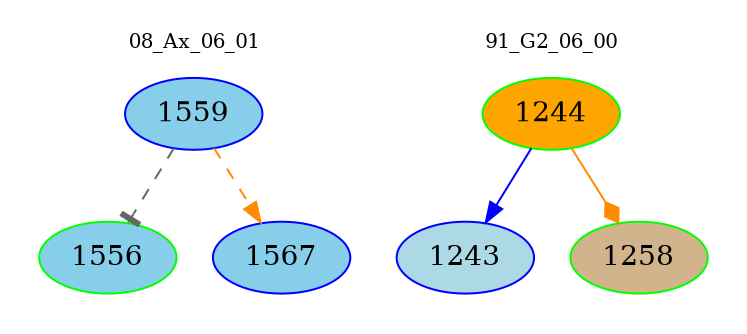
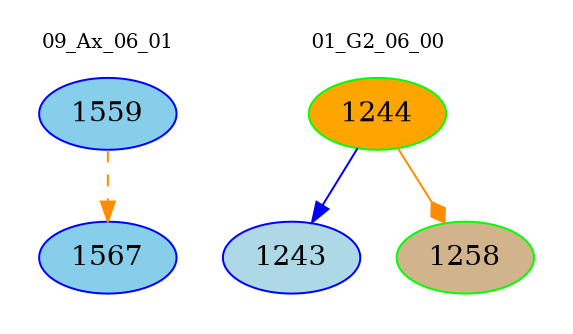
(195, 43) -> (108, 43)
(552, 43) -> (378, 43)
(108, 258) -> none
